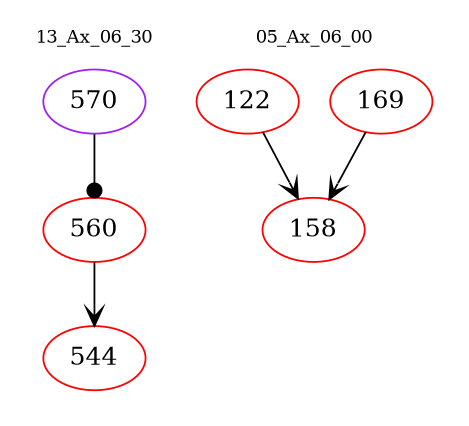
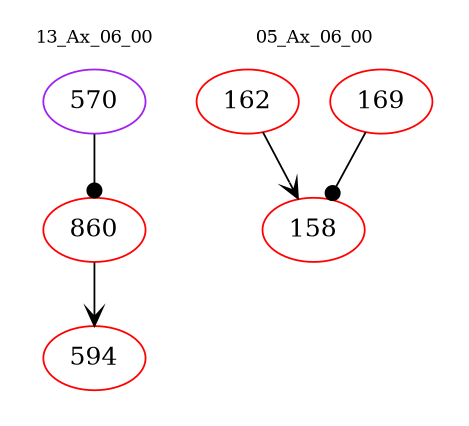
(94, 38) -> (94, 38)
(248, 102) -> (248, 102)
(352, 158) -> (351, 159)
(94, 230) -> (94, 230)
(94, 358) -> (94, 358)
